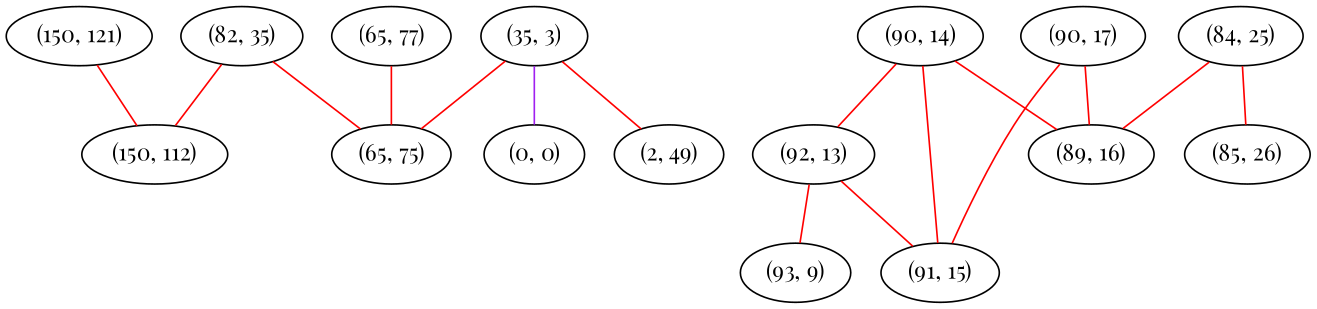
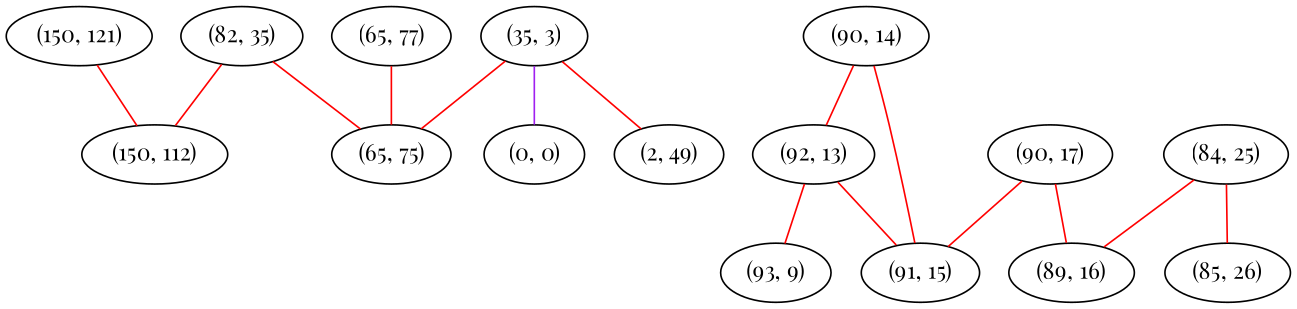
(1006, 95) -> none
